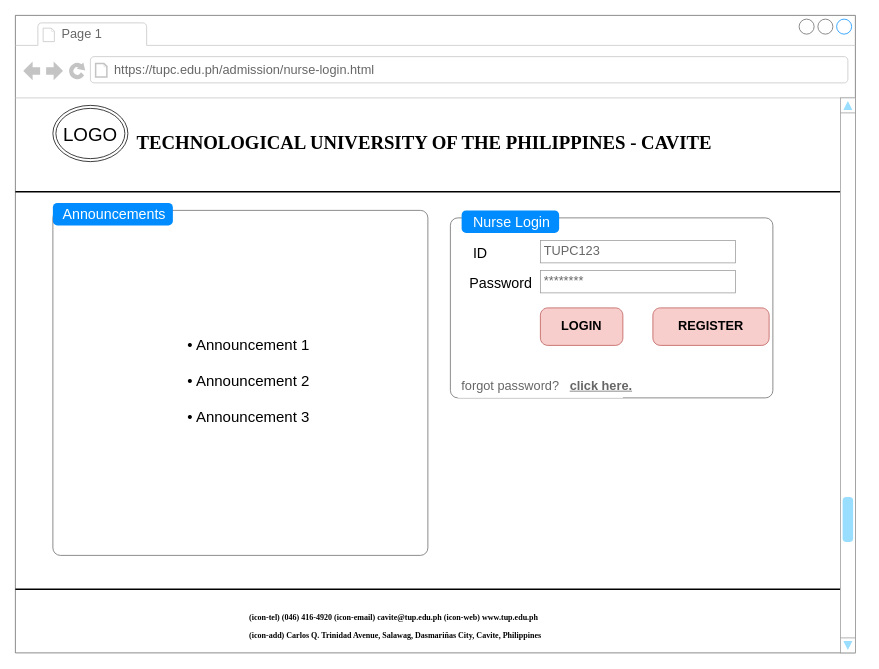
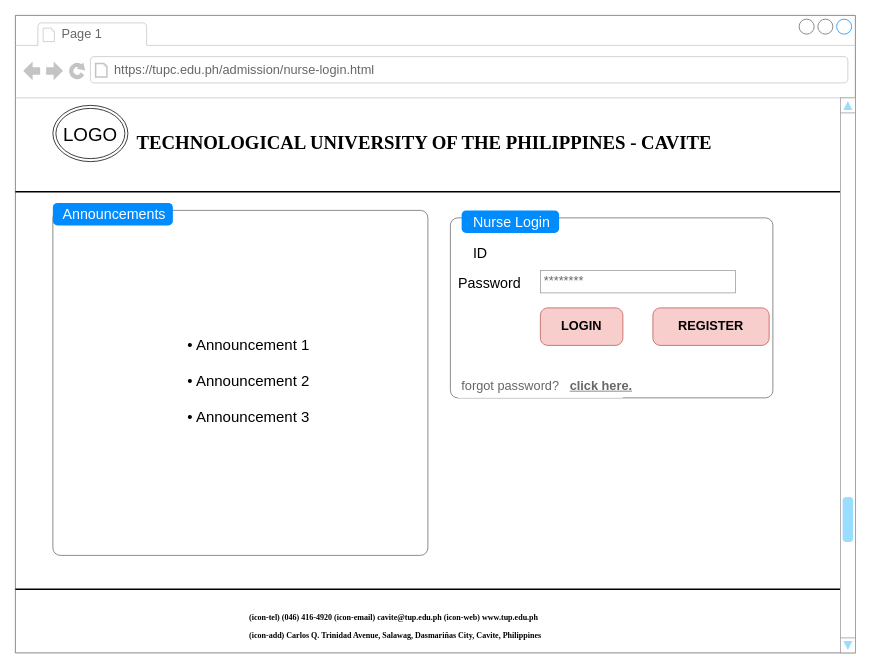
(638, 252) -> none
(501, 282) -> (490, 282)
